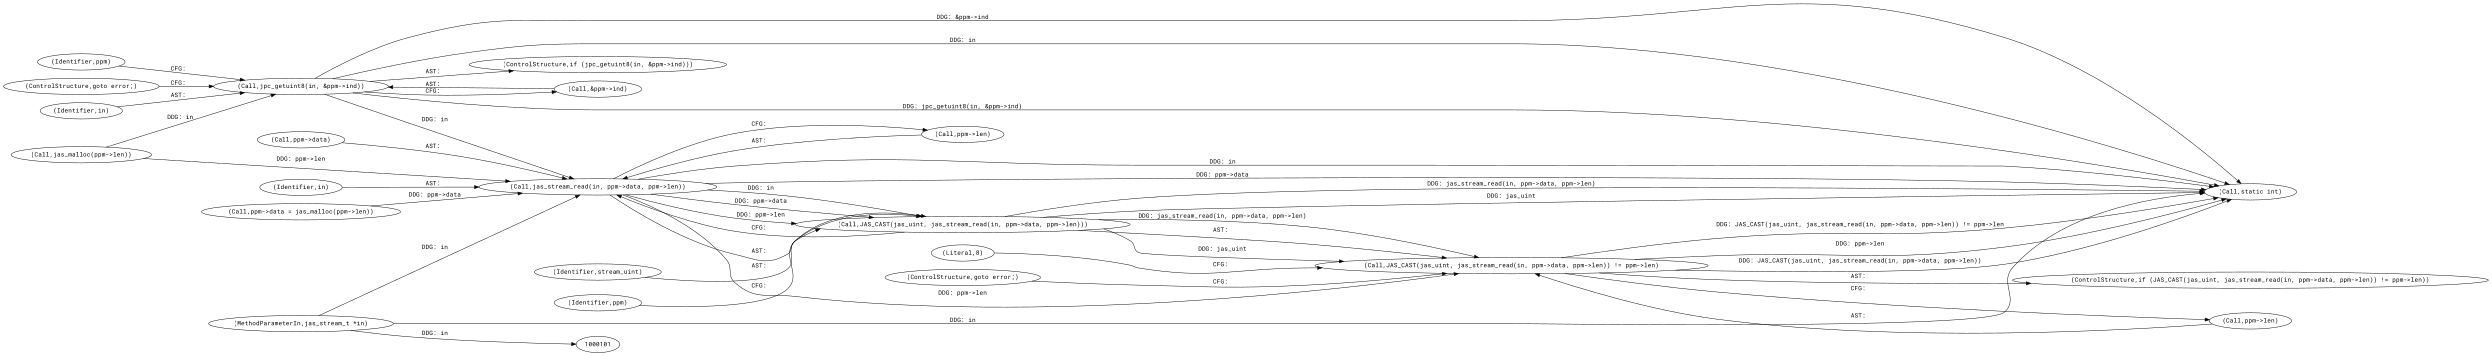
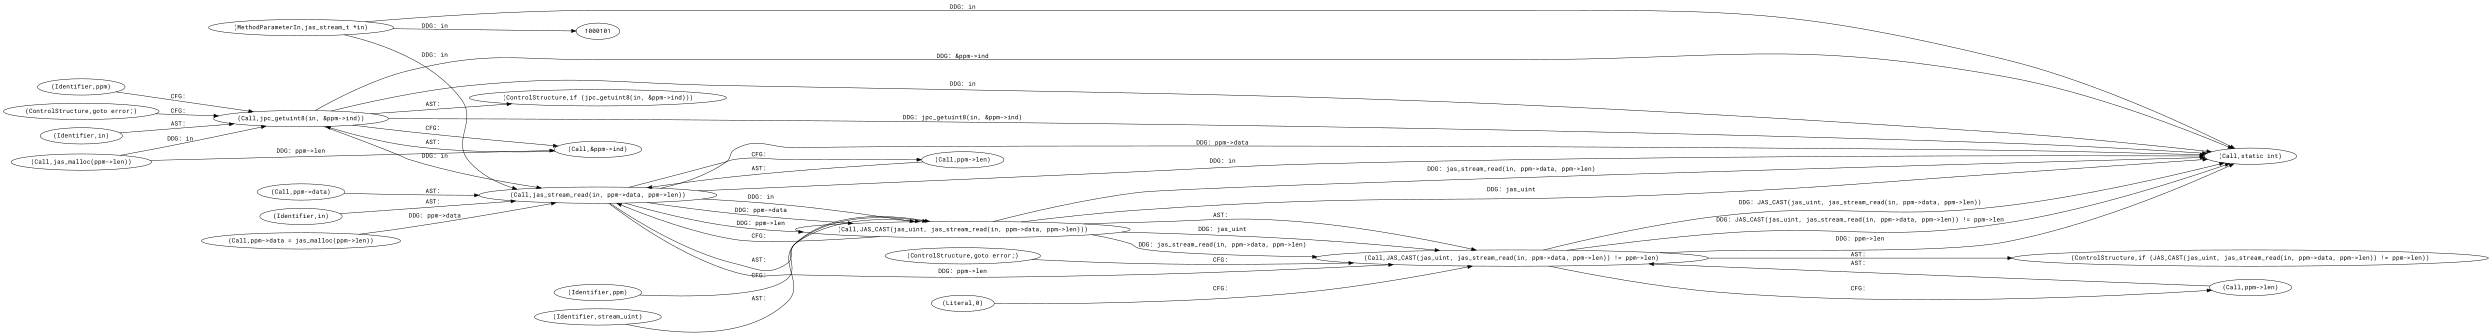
(325, 170) -> (350, 155)
(963, 253) -> (963, 303)
